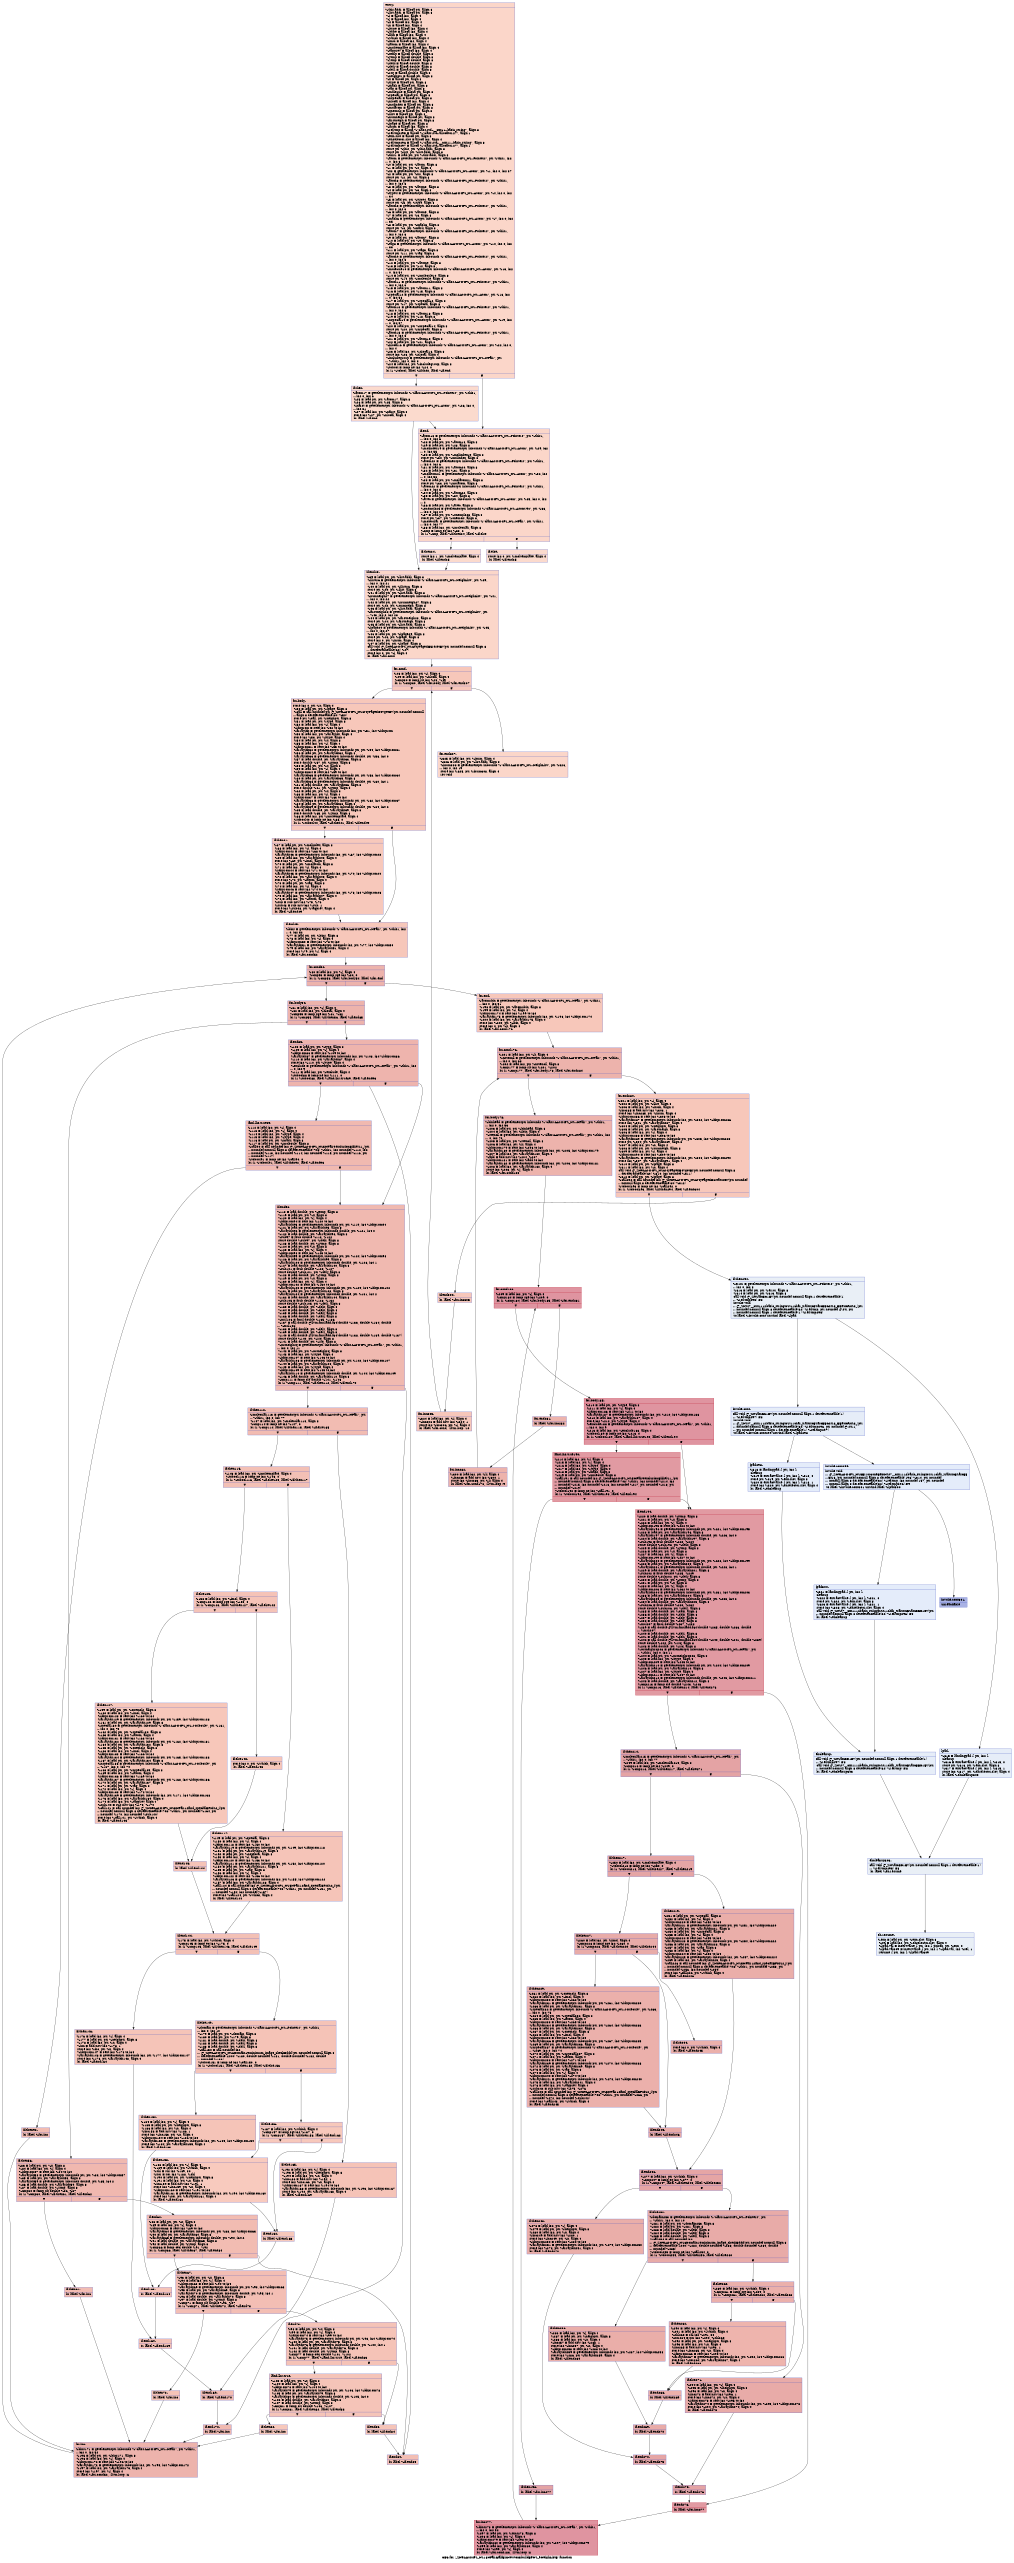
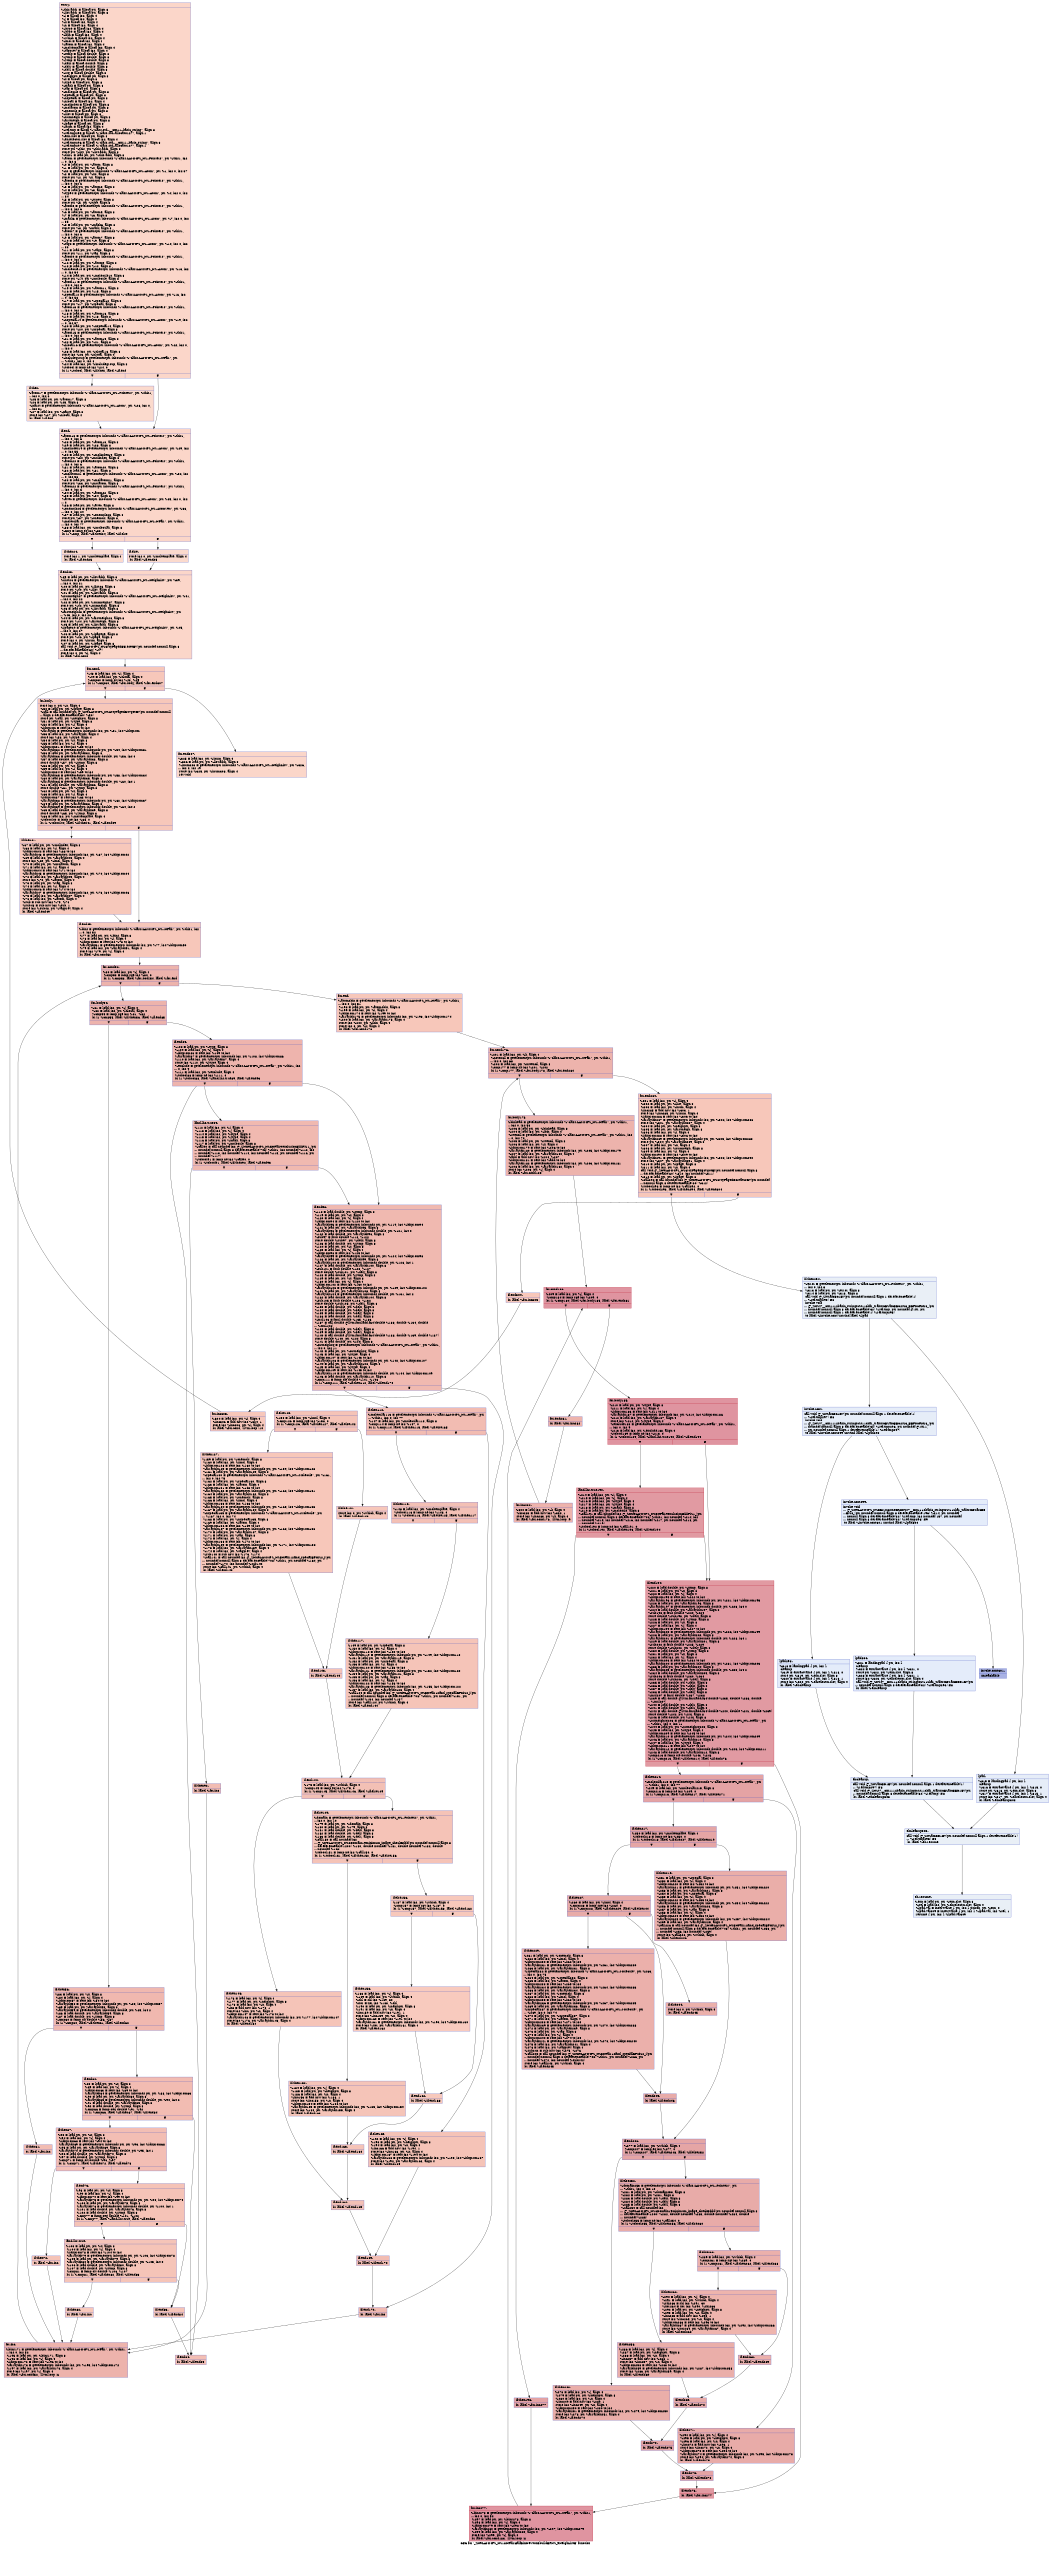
(412, 495) -> (153, 565)
(242, 1539) -> none
